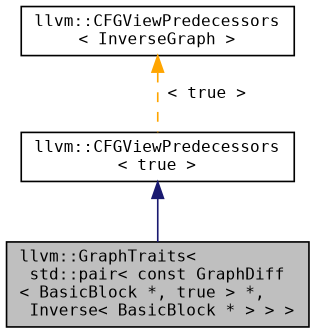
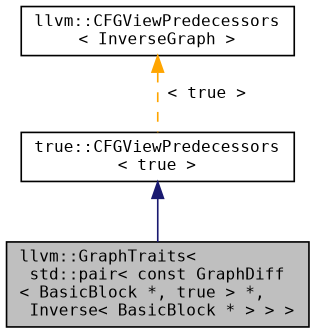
(158, 157) -> (158, 157)
